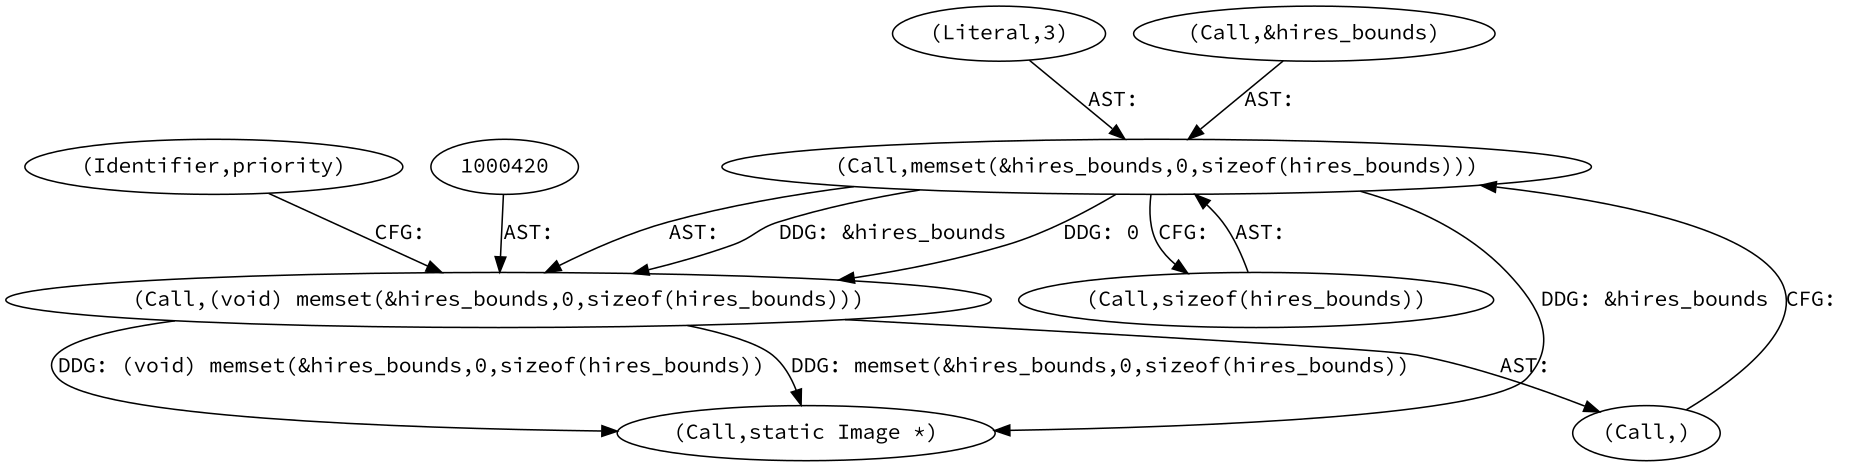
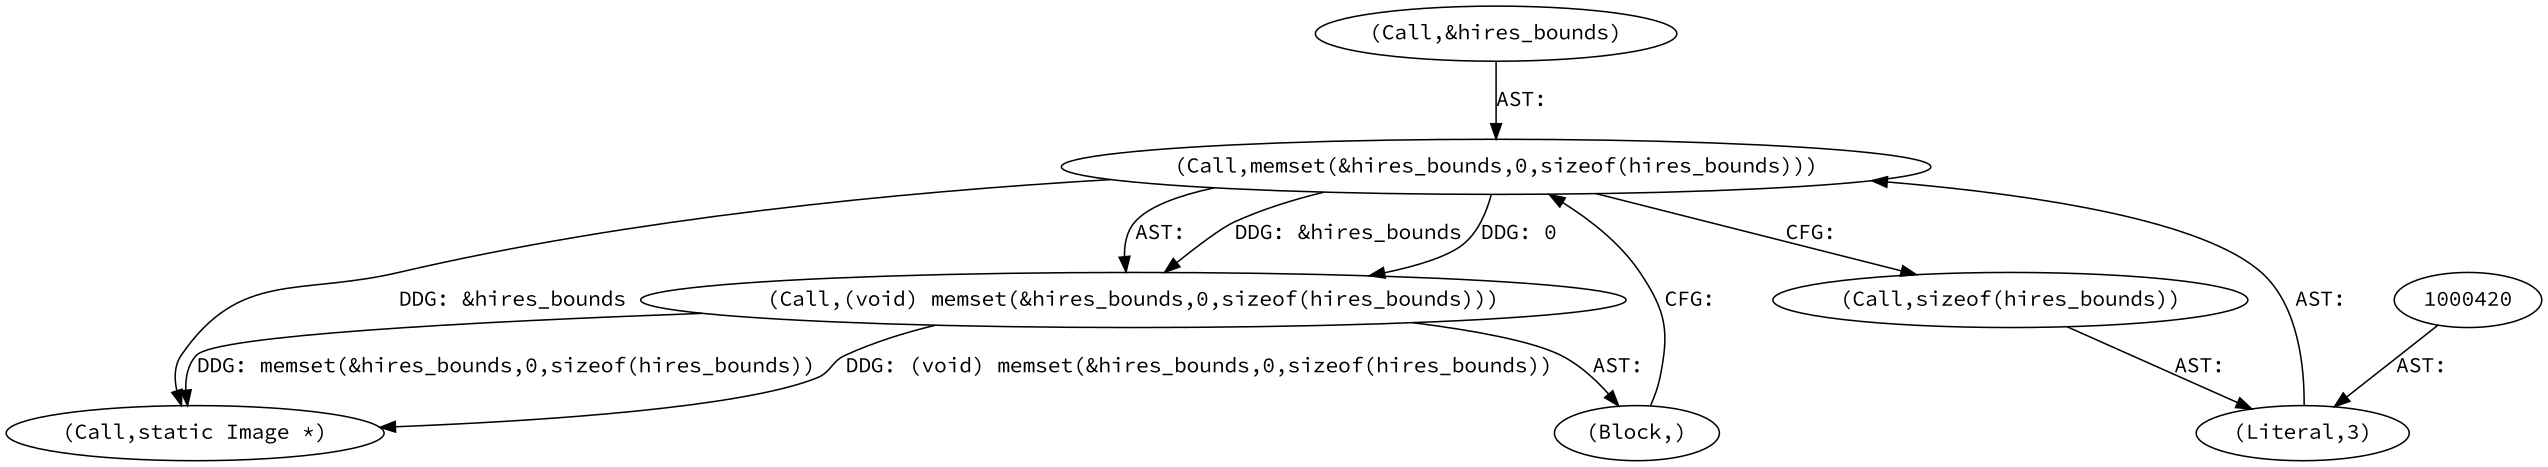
(214, 167) -> none
(502, 226) -> (2392, 361)
(1232, 236) -> (2152, 365)
(1646, 433) -> (1637, 433)
